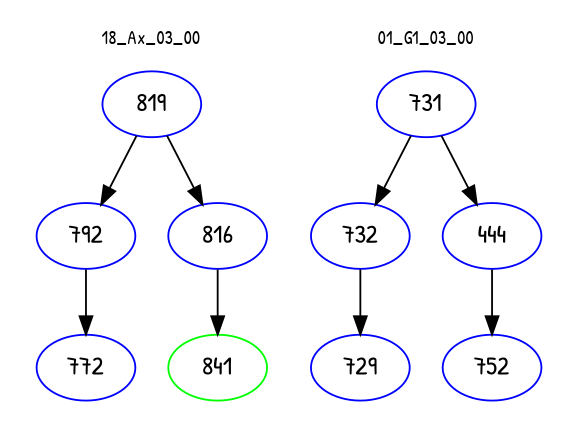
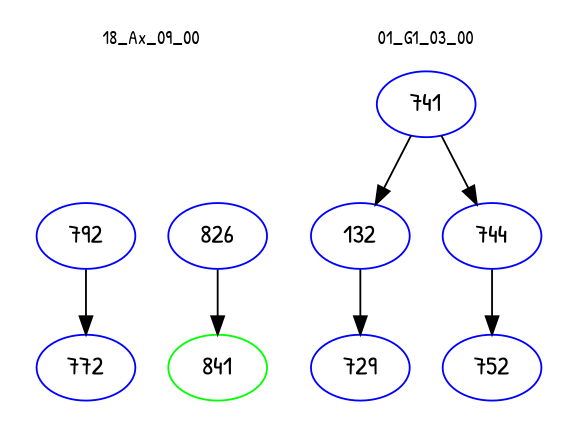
(152, 39) -> (152, 39)
(152, 104) -> none
(426, 104) -> (426, 104)
(218, 236) -> (218, 236)
(360, 236) -> (360, 236)
(492, 236) -> (492, 236)
